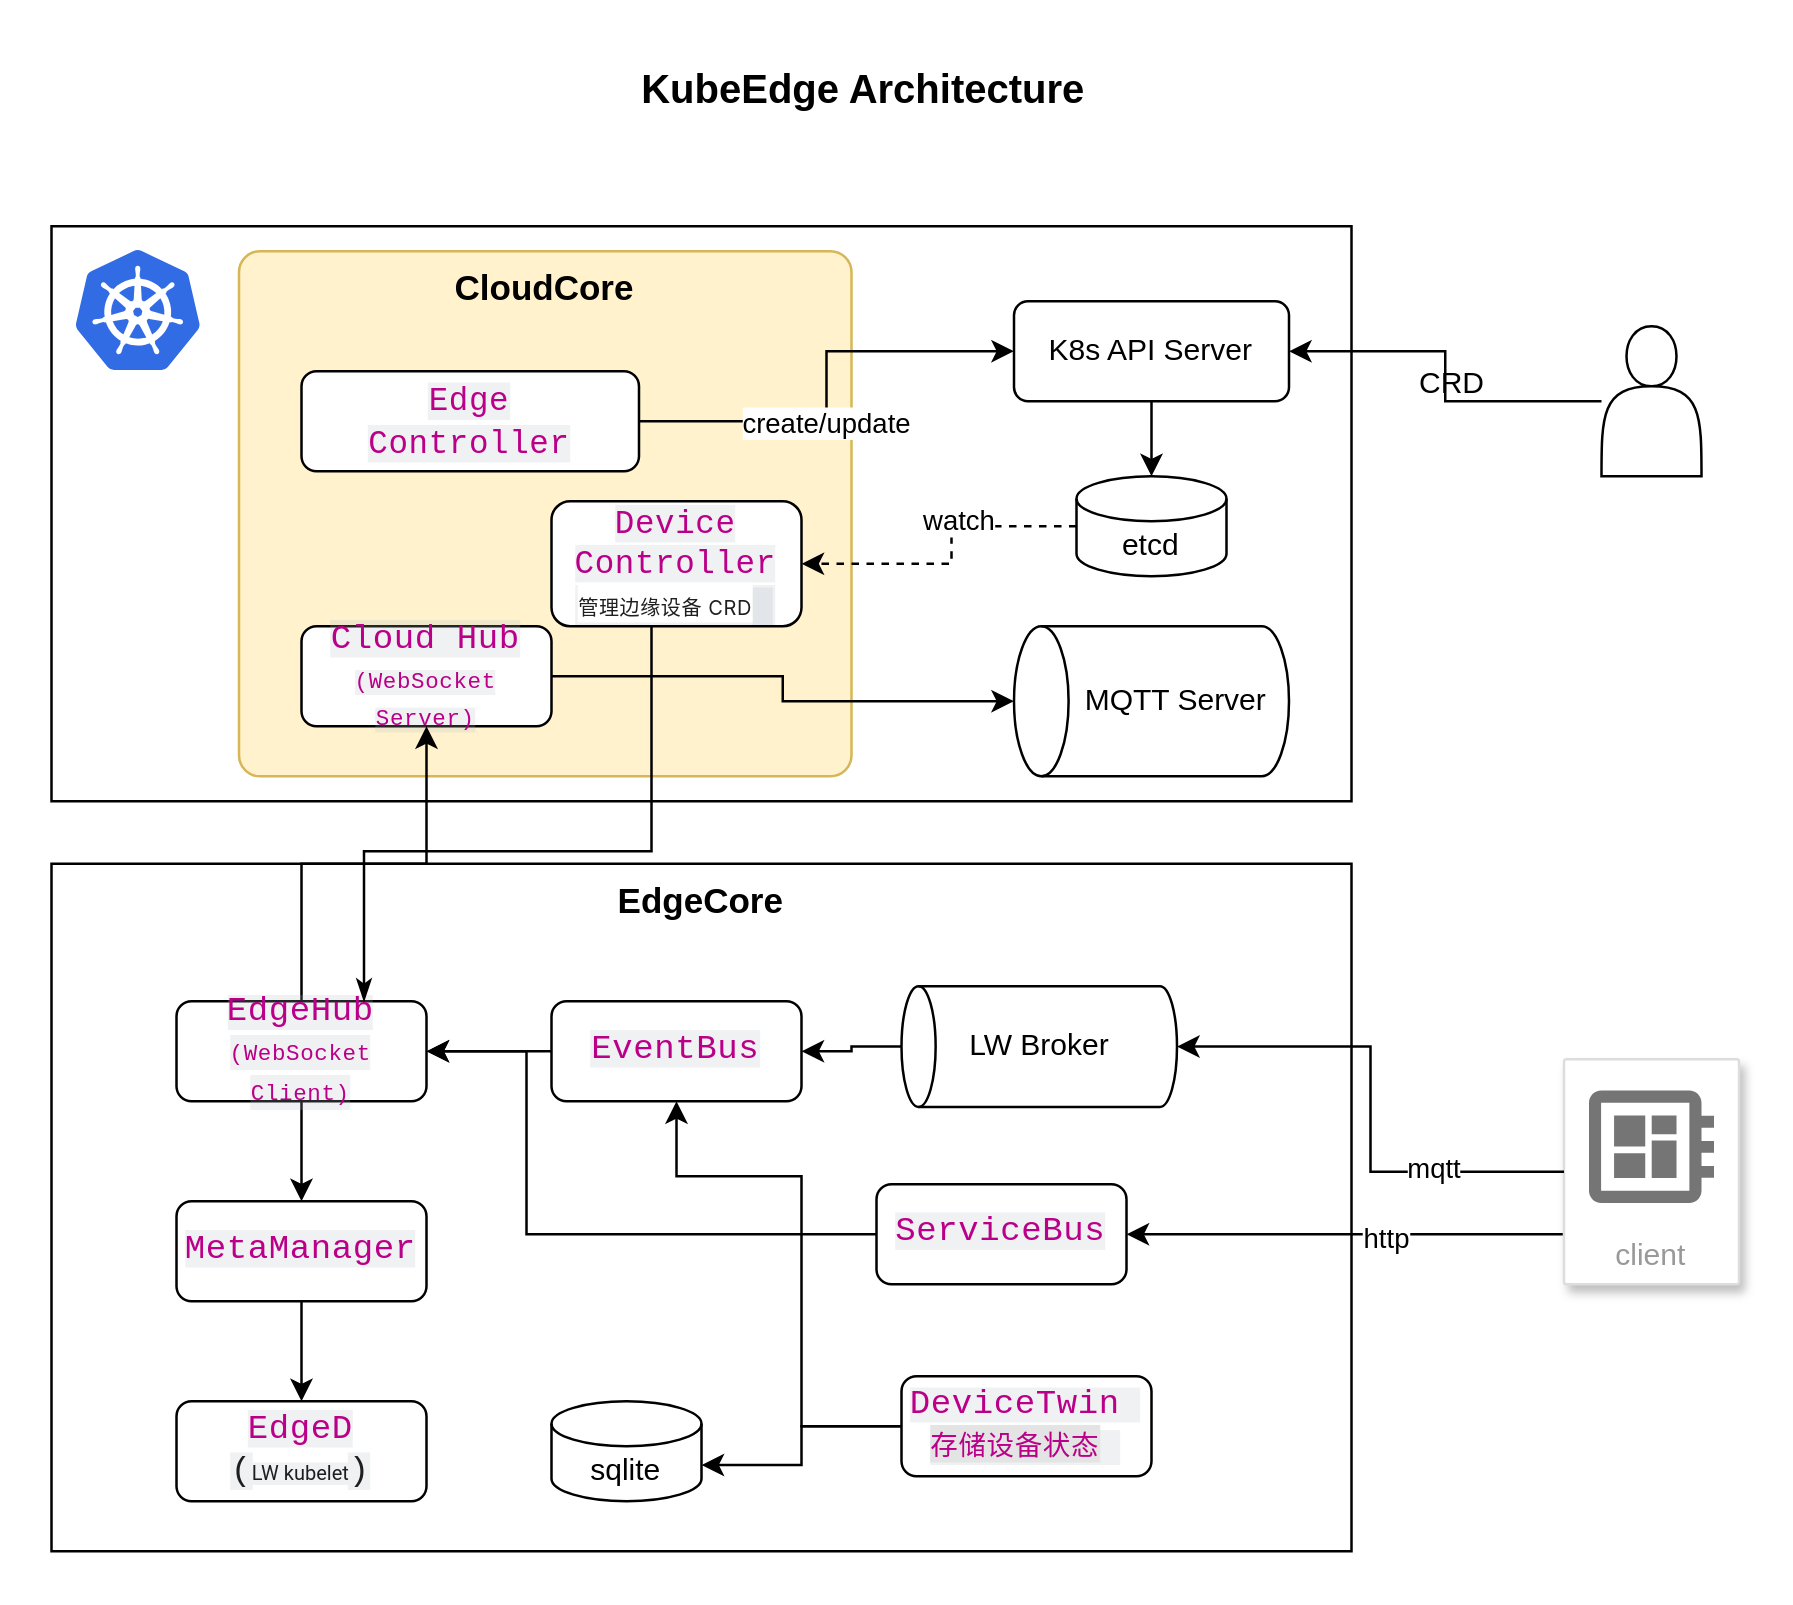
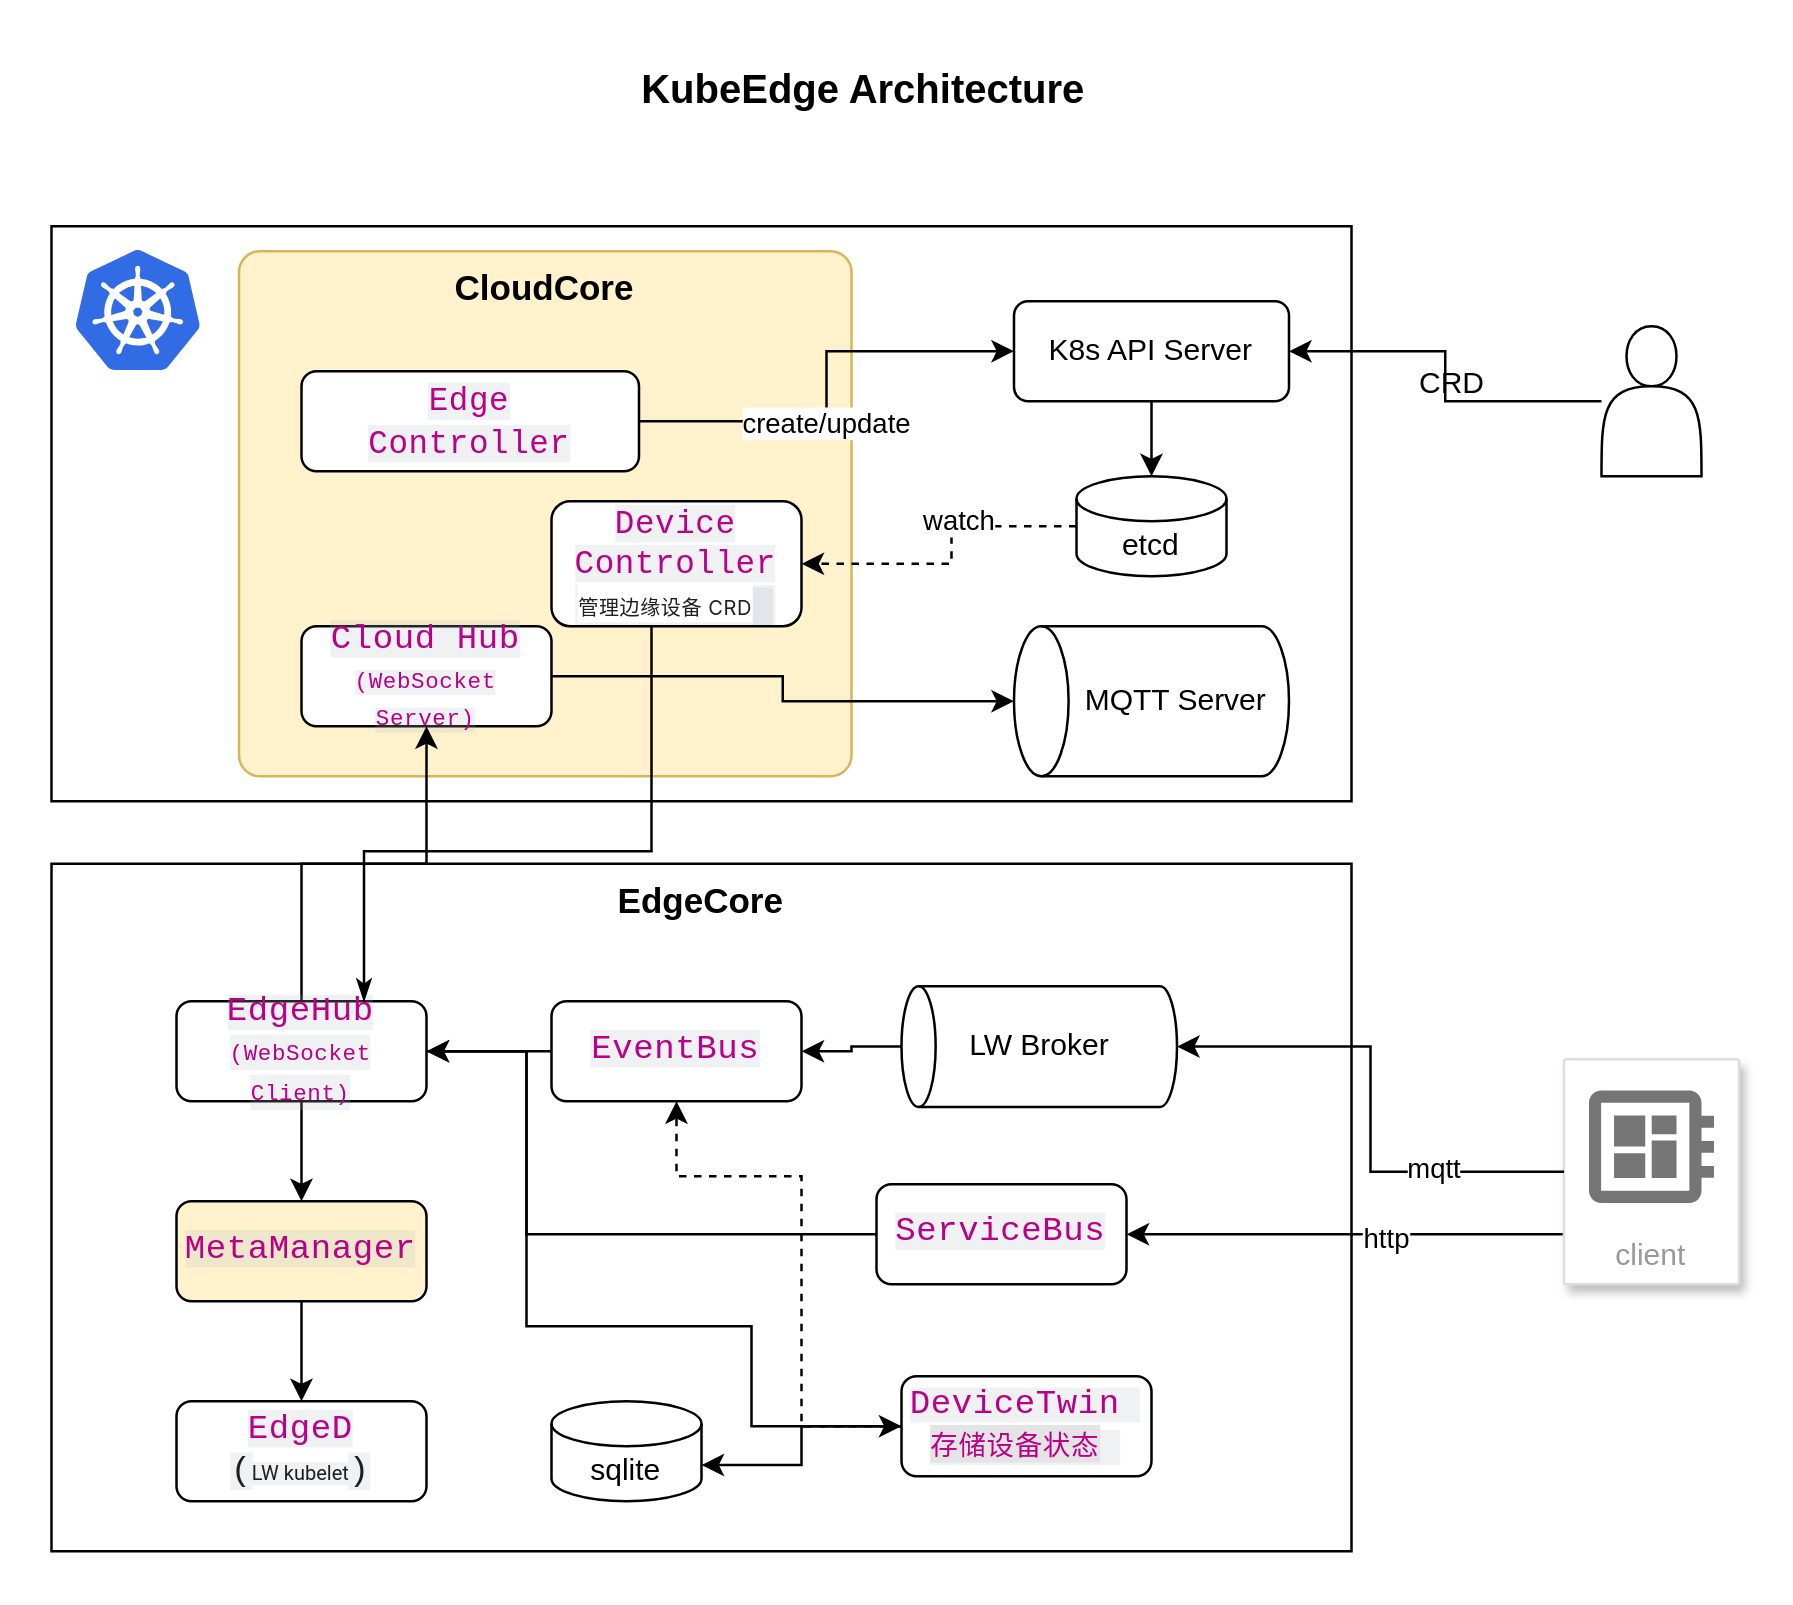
(739, 1176) -> (739, 1176)
(301, 1251) -> (301, 1251)
none -> (667, 1326)
